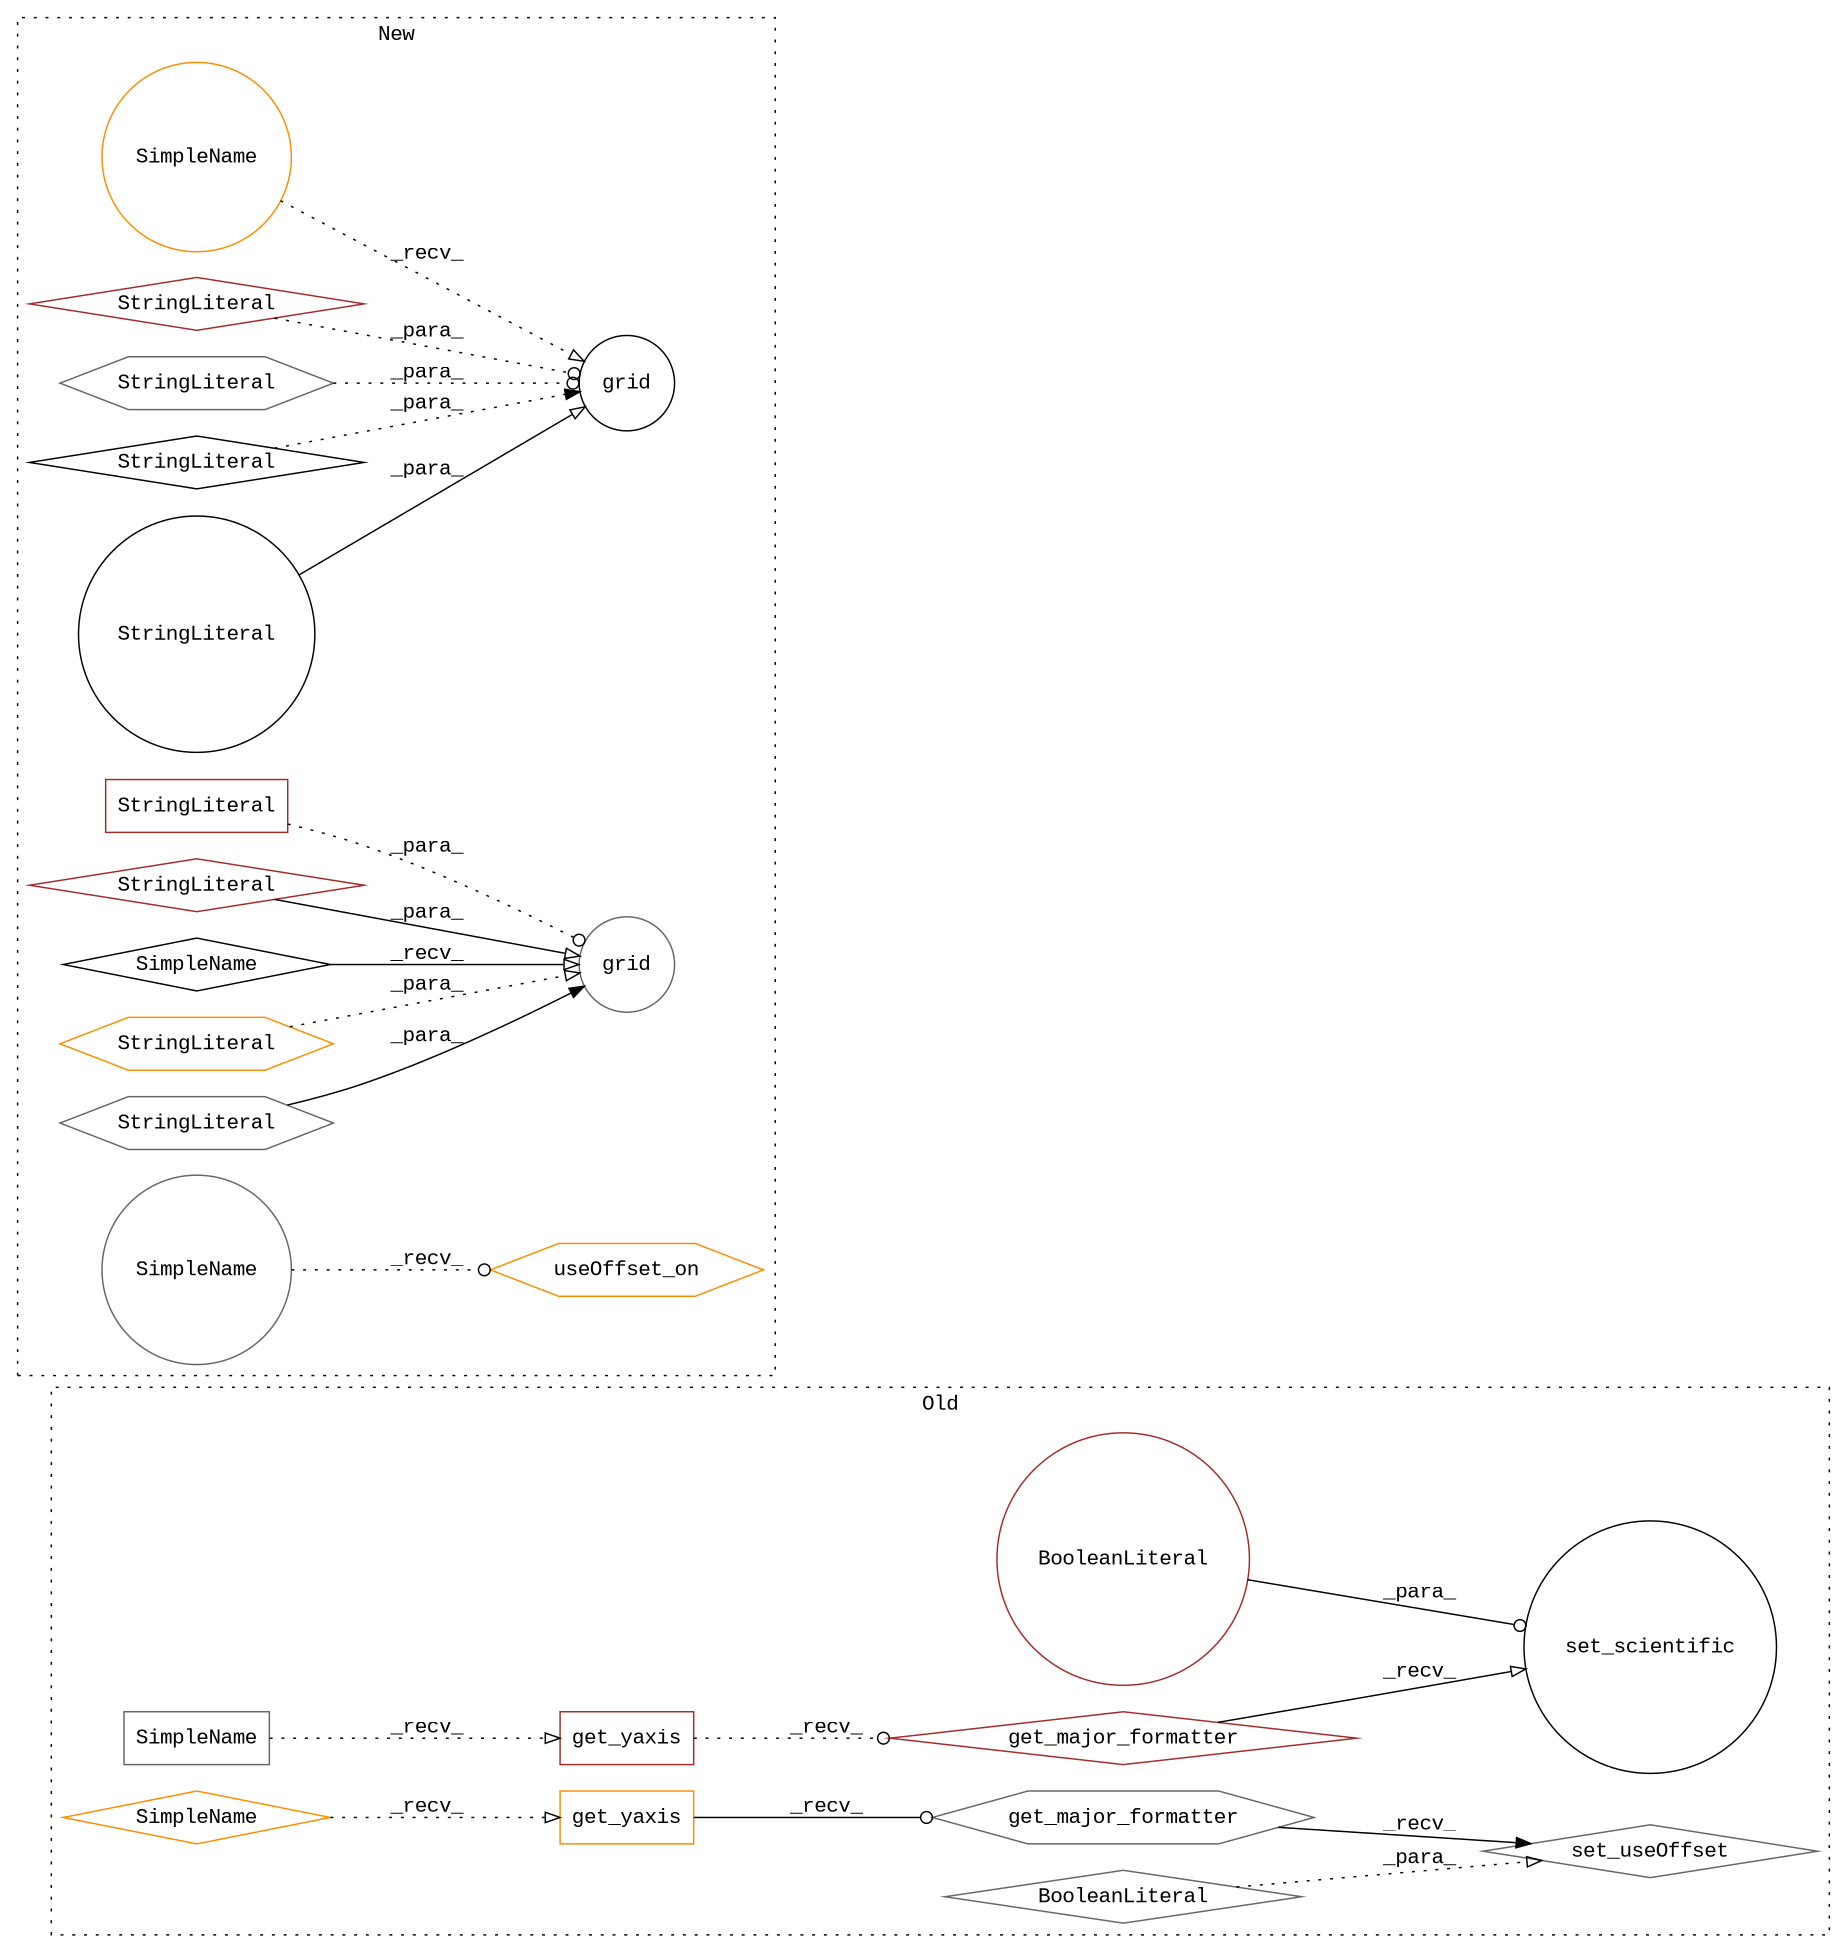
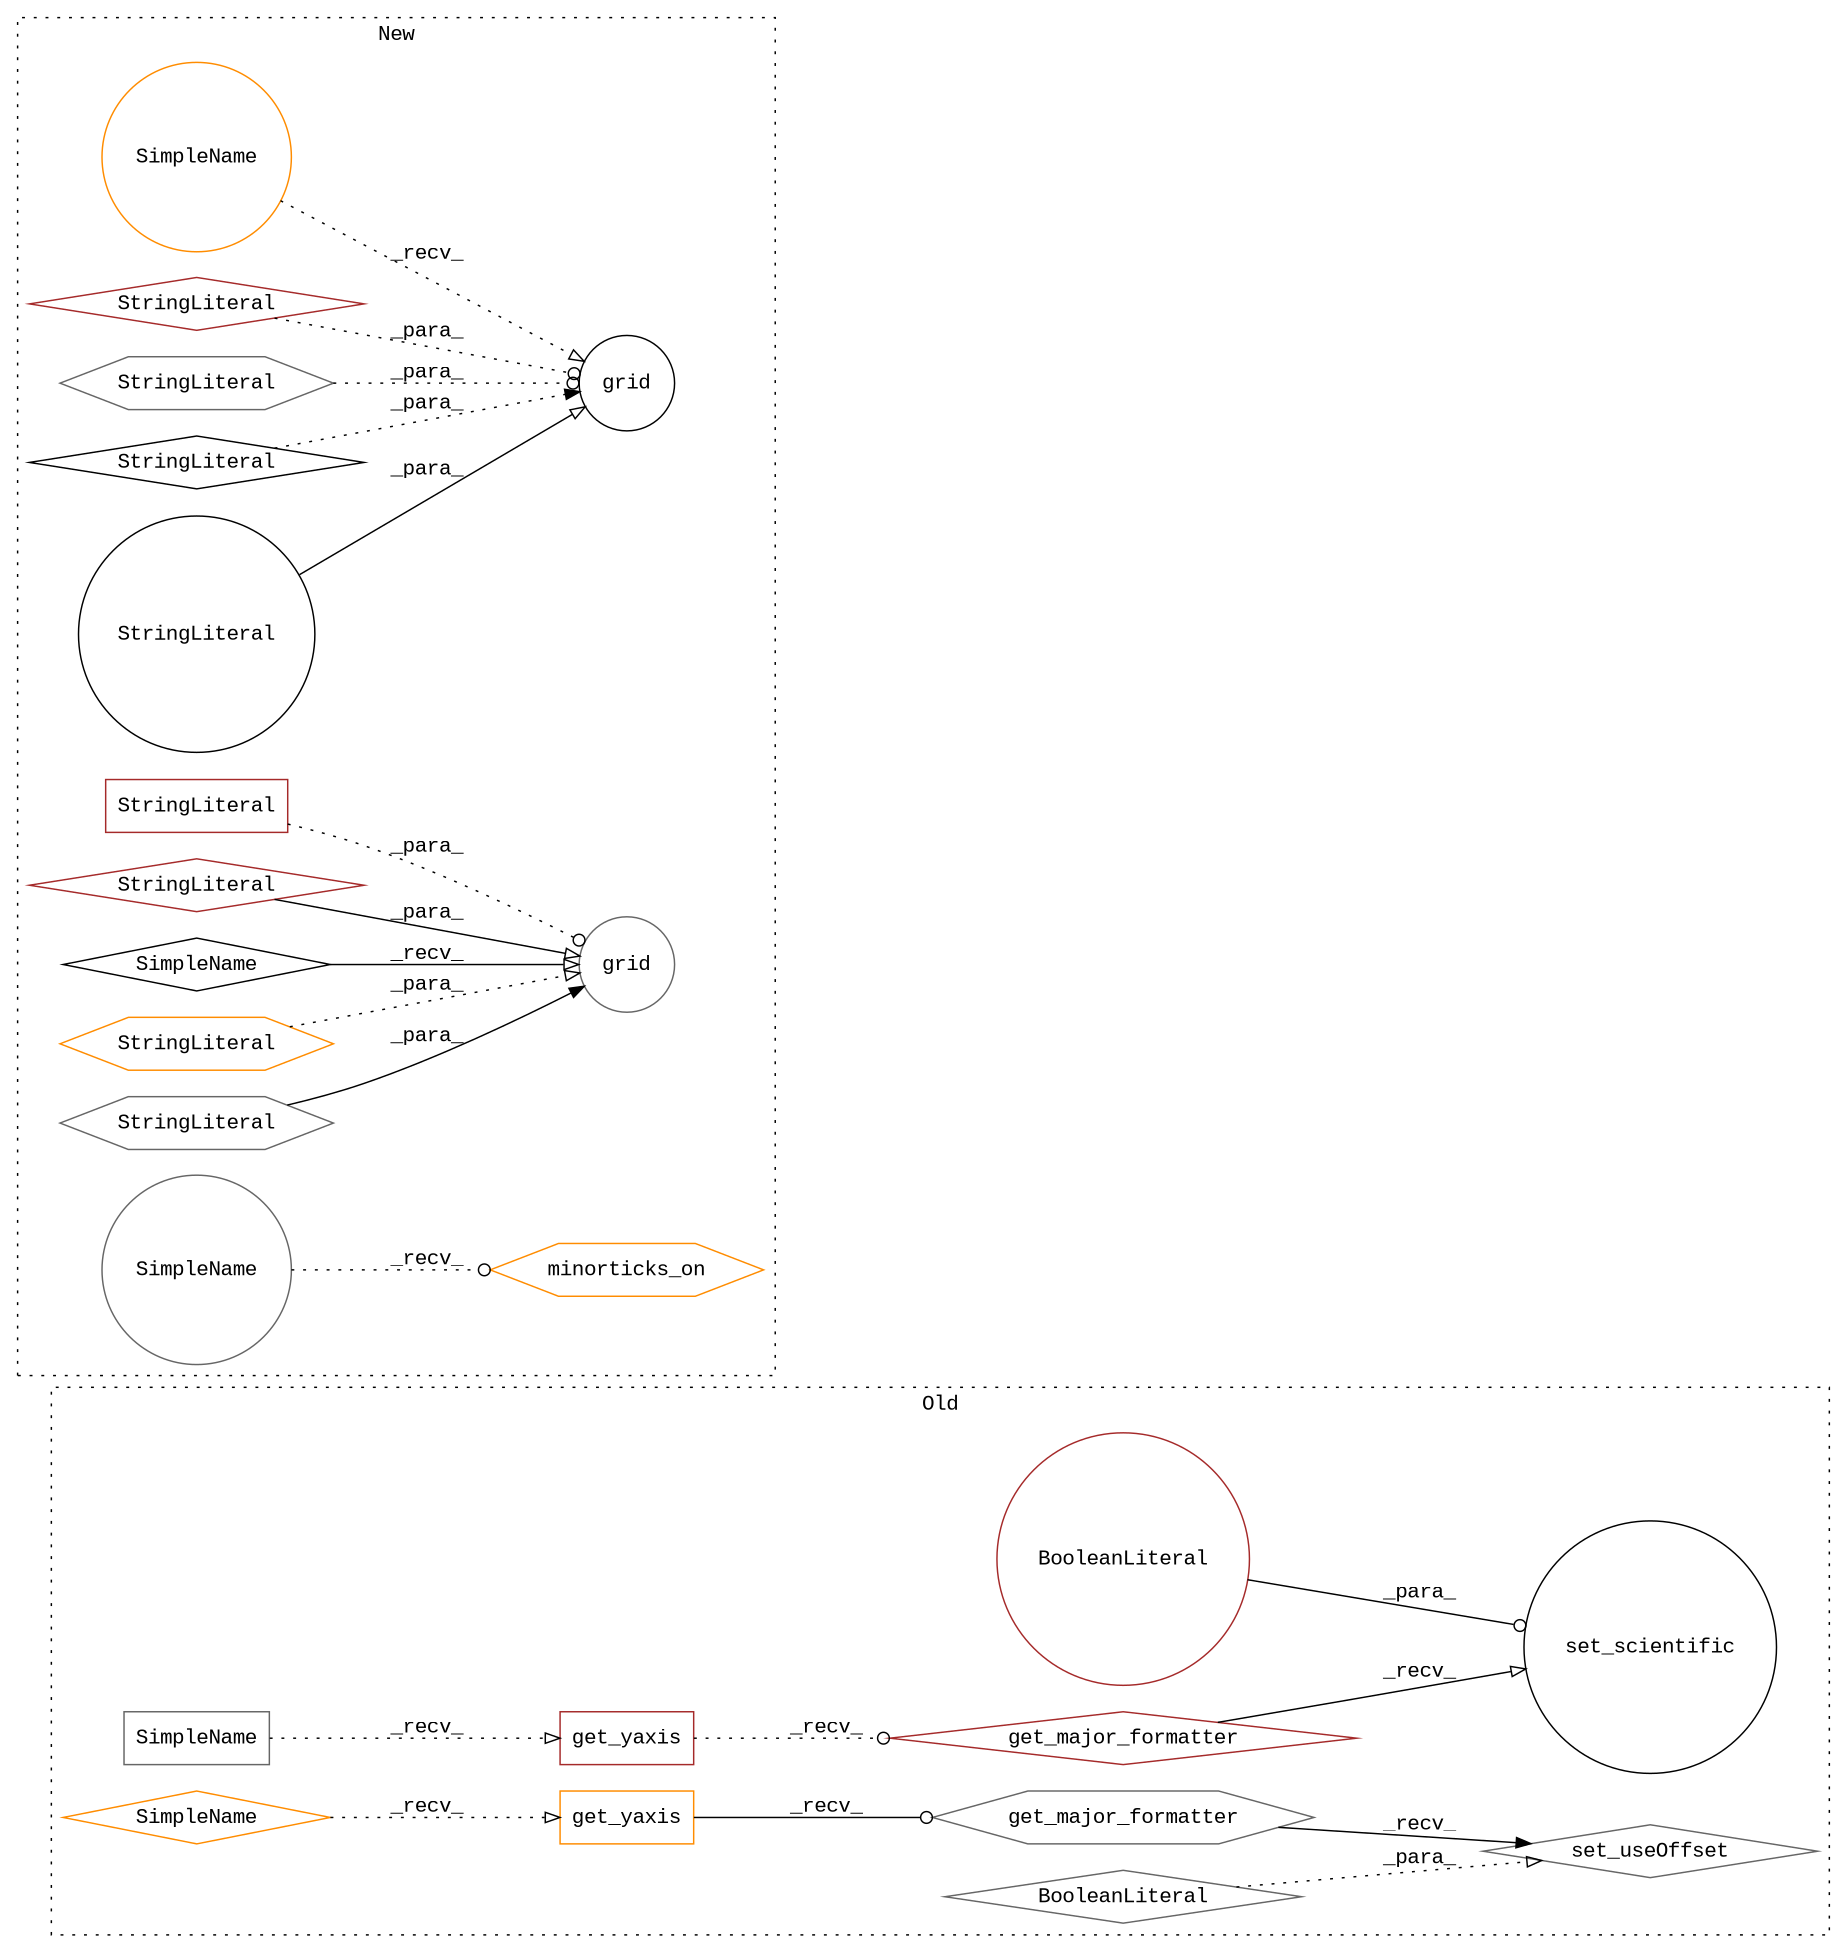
(627, 1270) -> (627, 1270)
